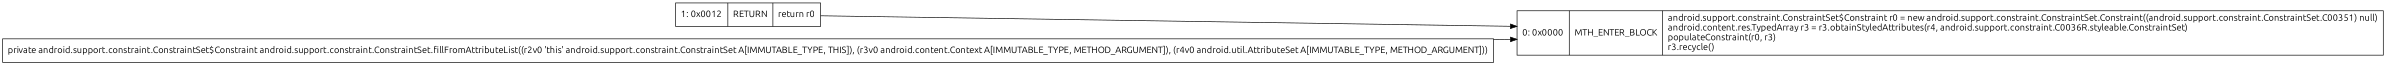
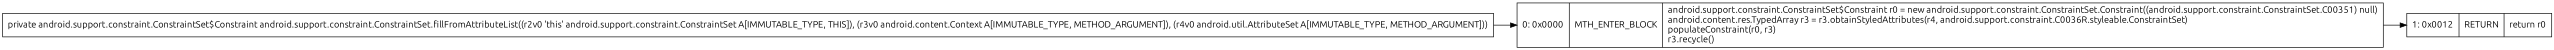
(1166, 21) -> (2392, 25)
